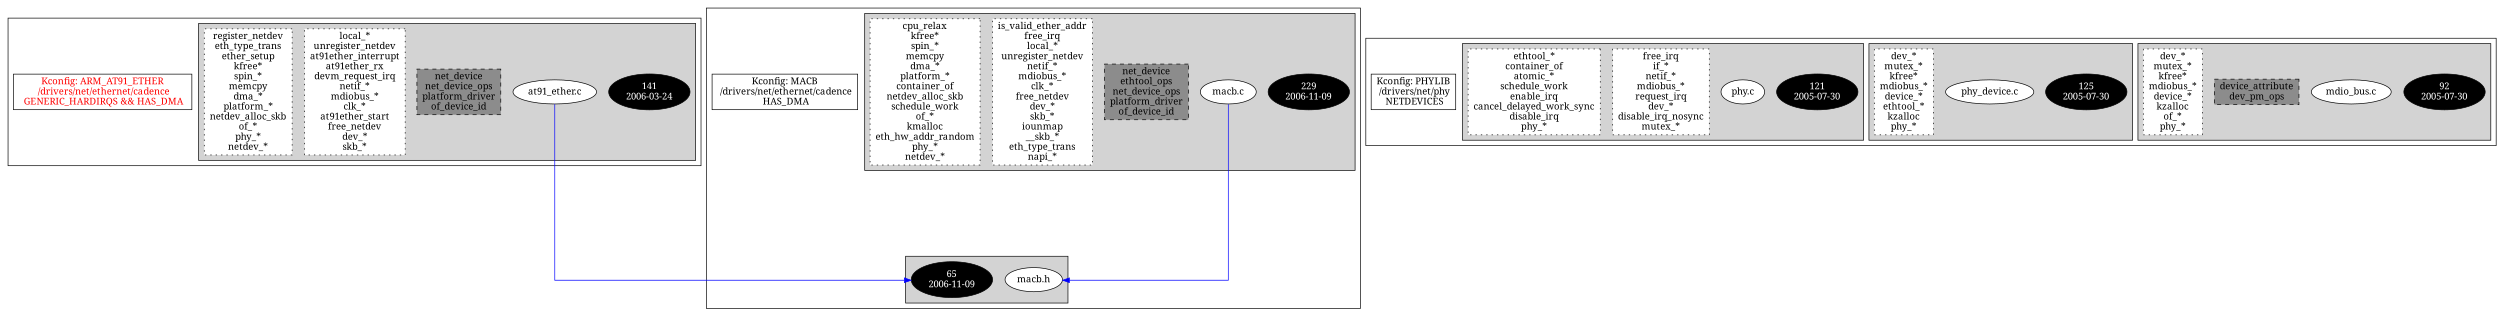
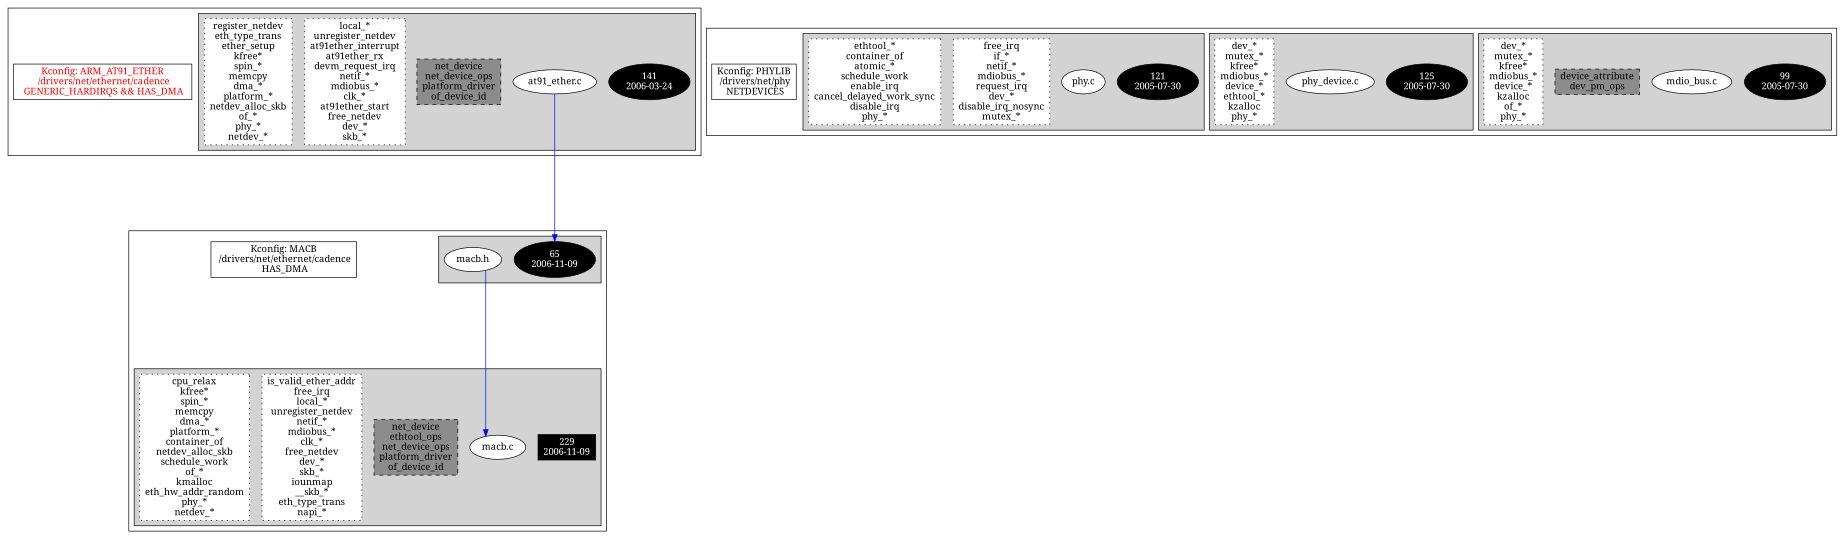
(1309, 92) -> (567, 447)
(2445, 92) -> (1785, 82)
(1228, 272) -> (486, 350)
